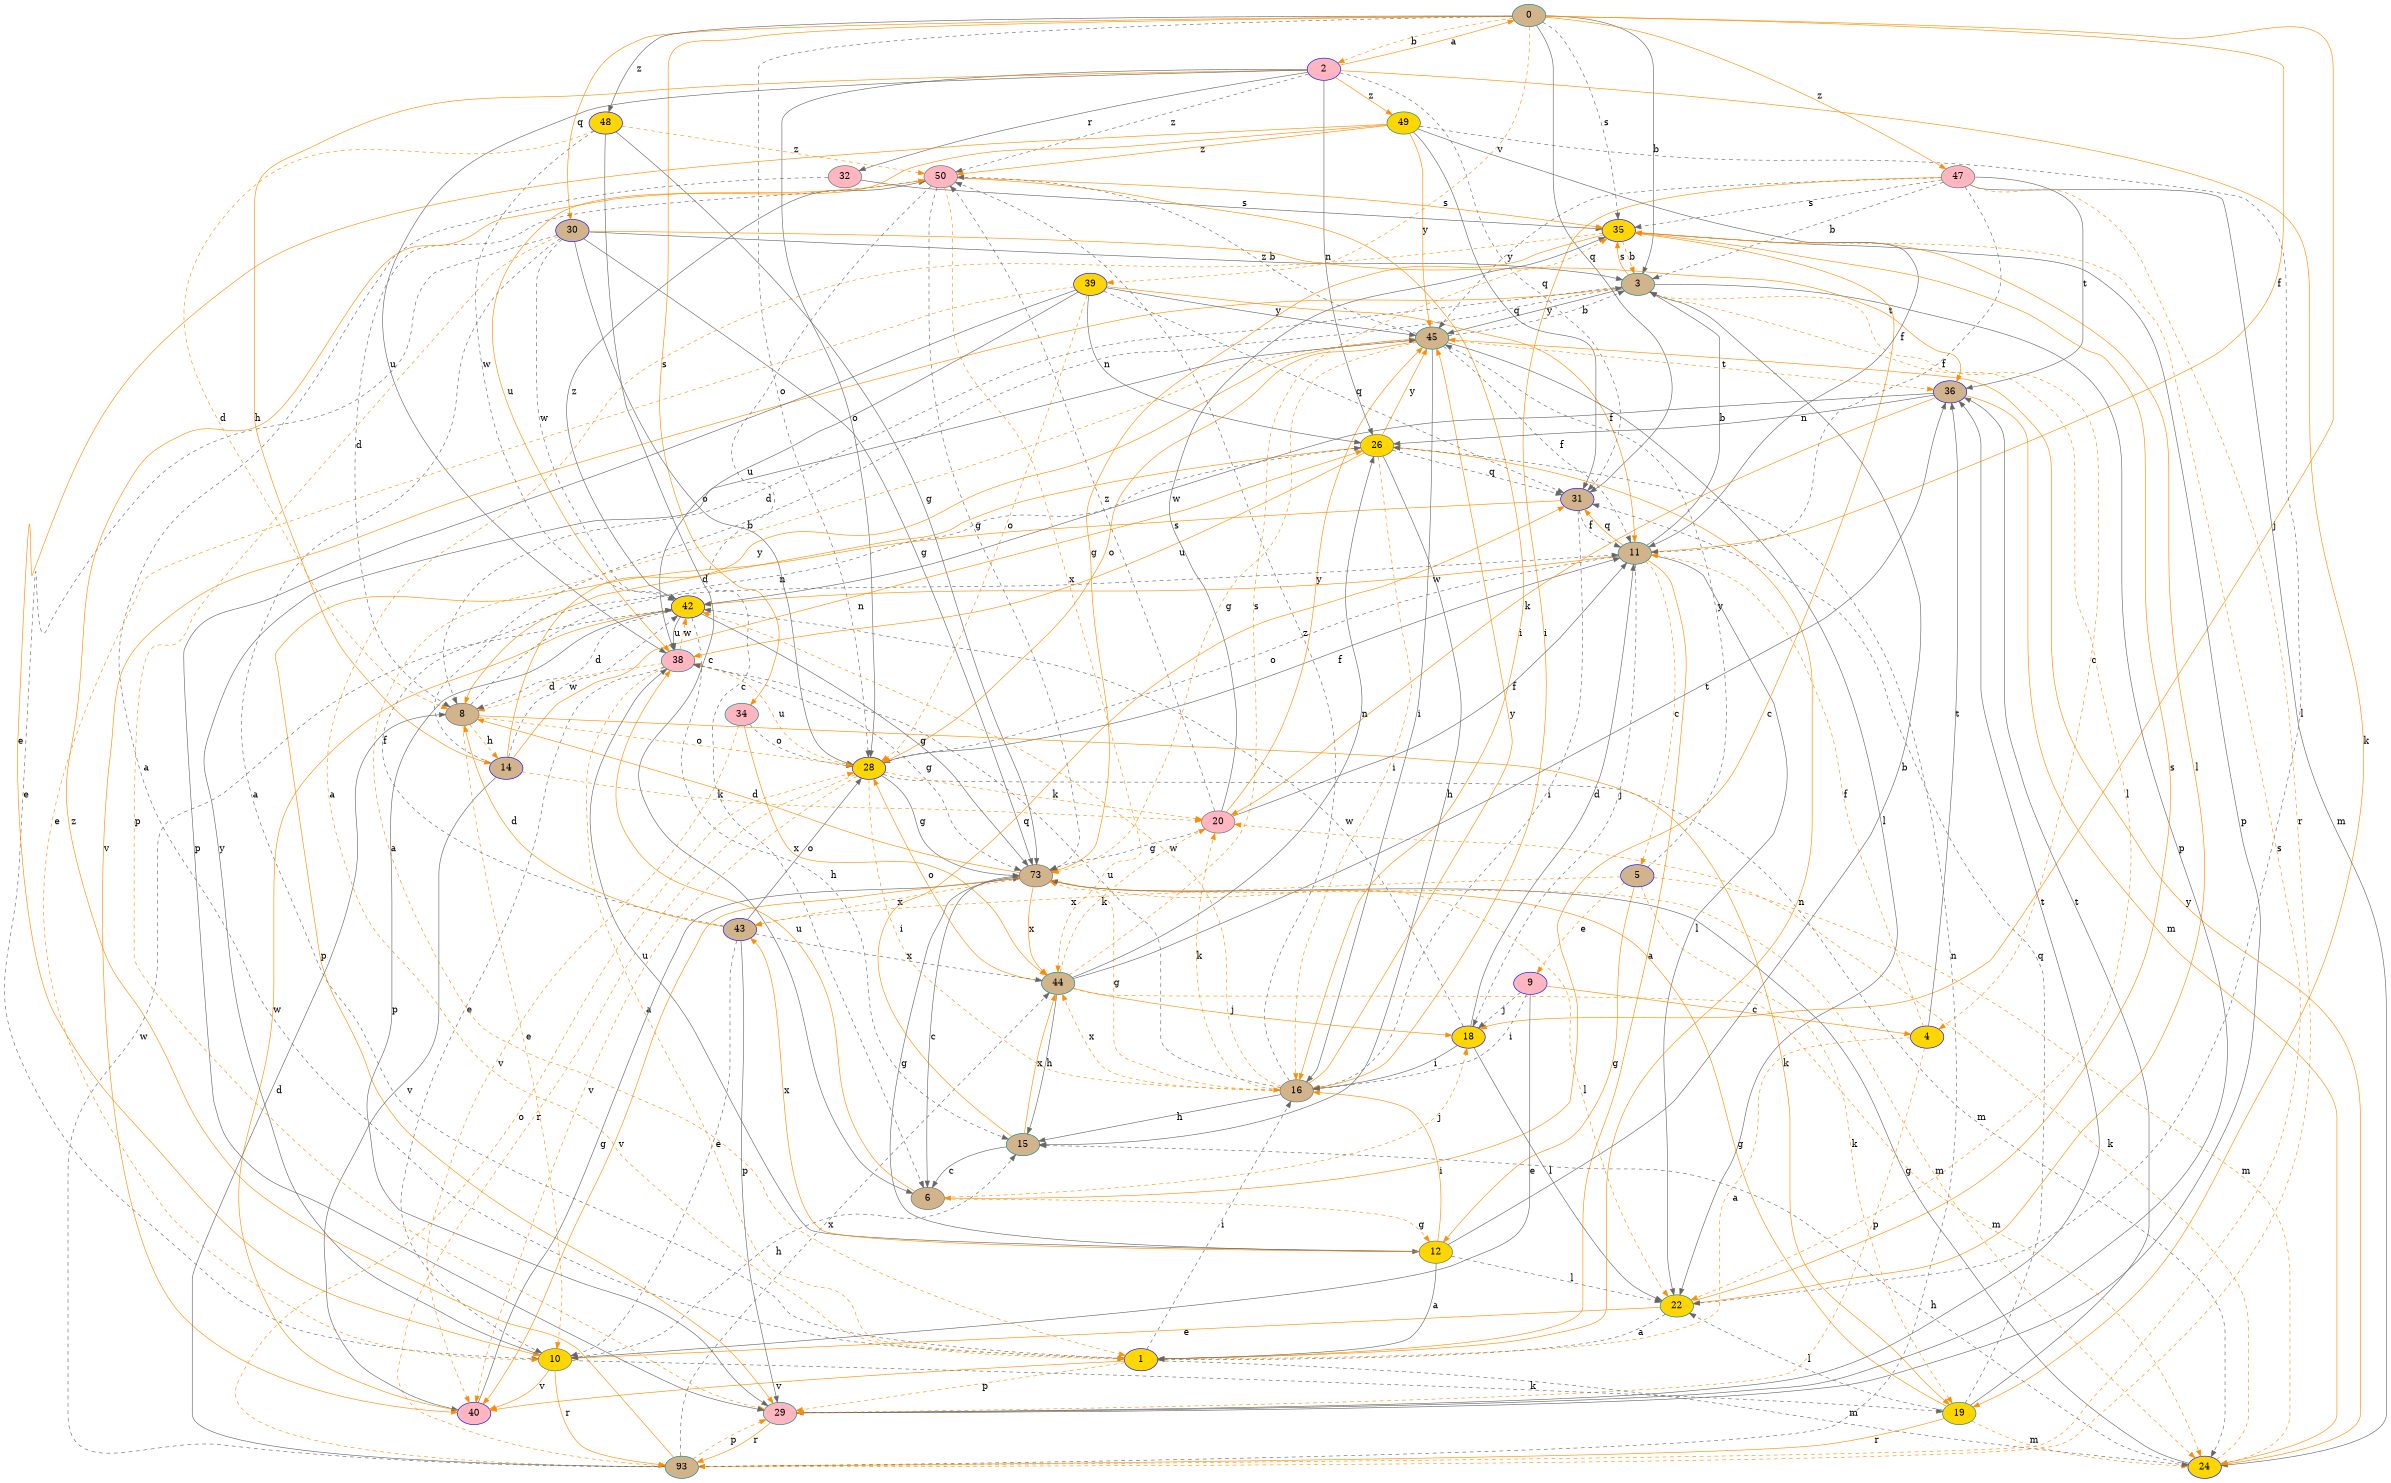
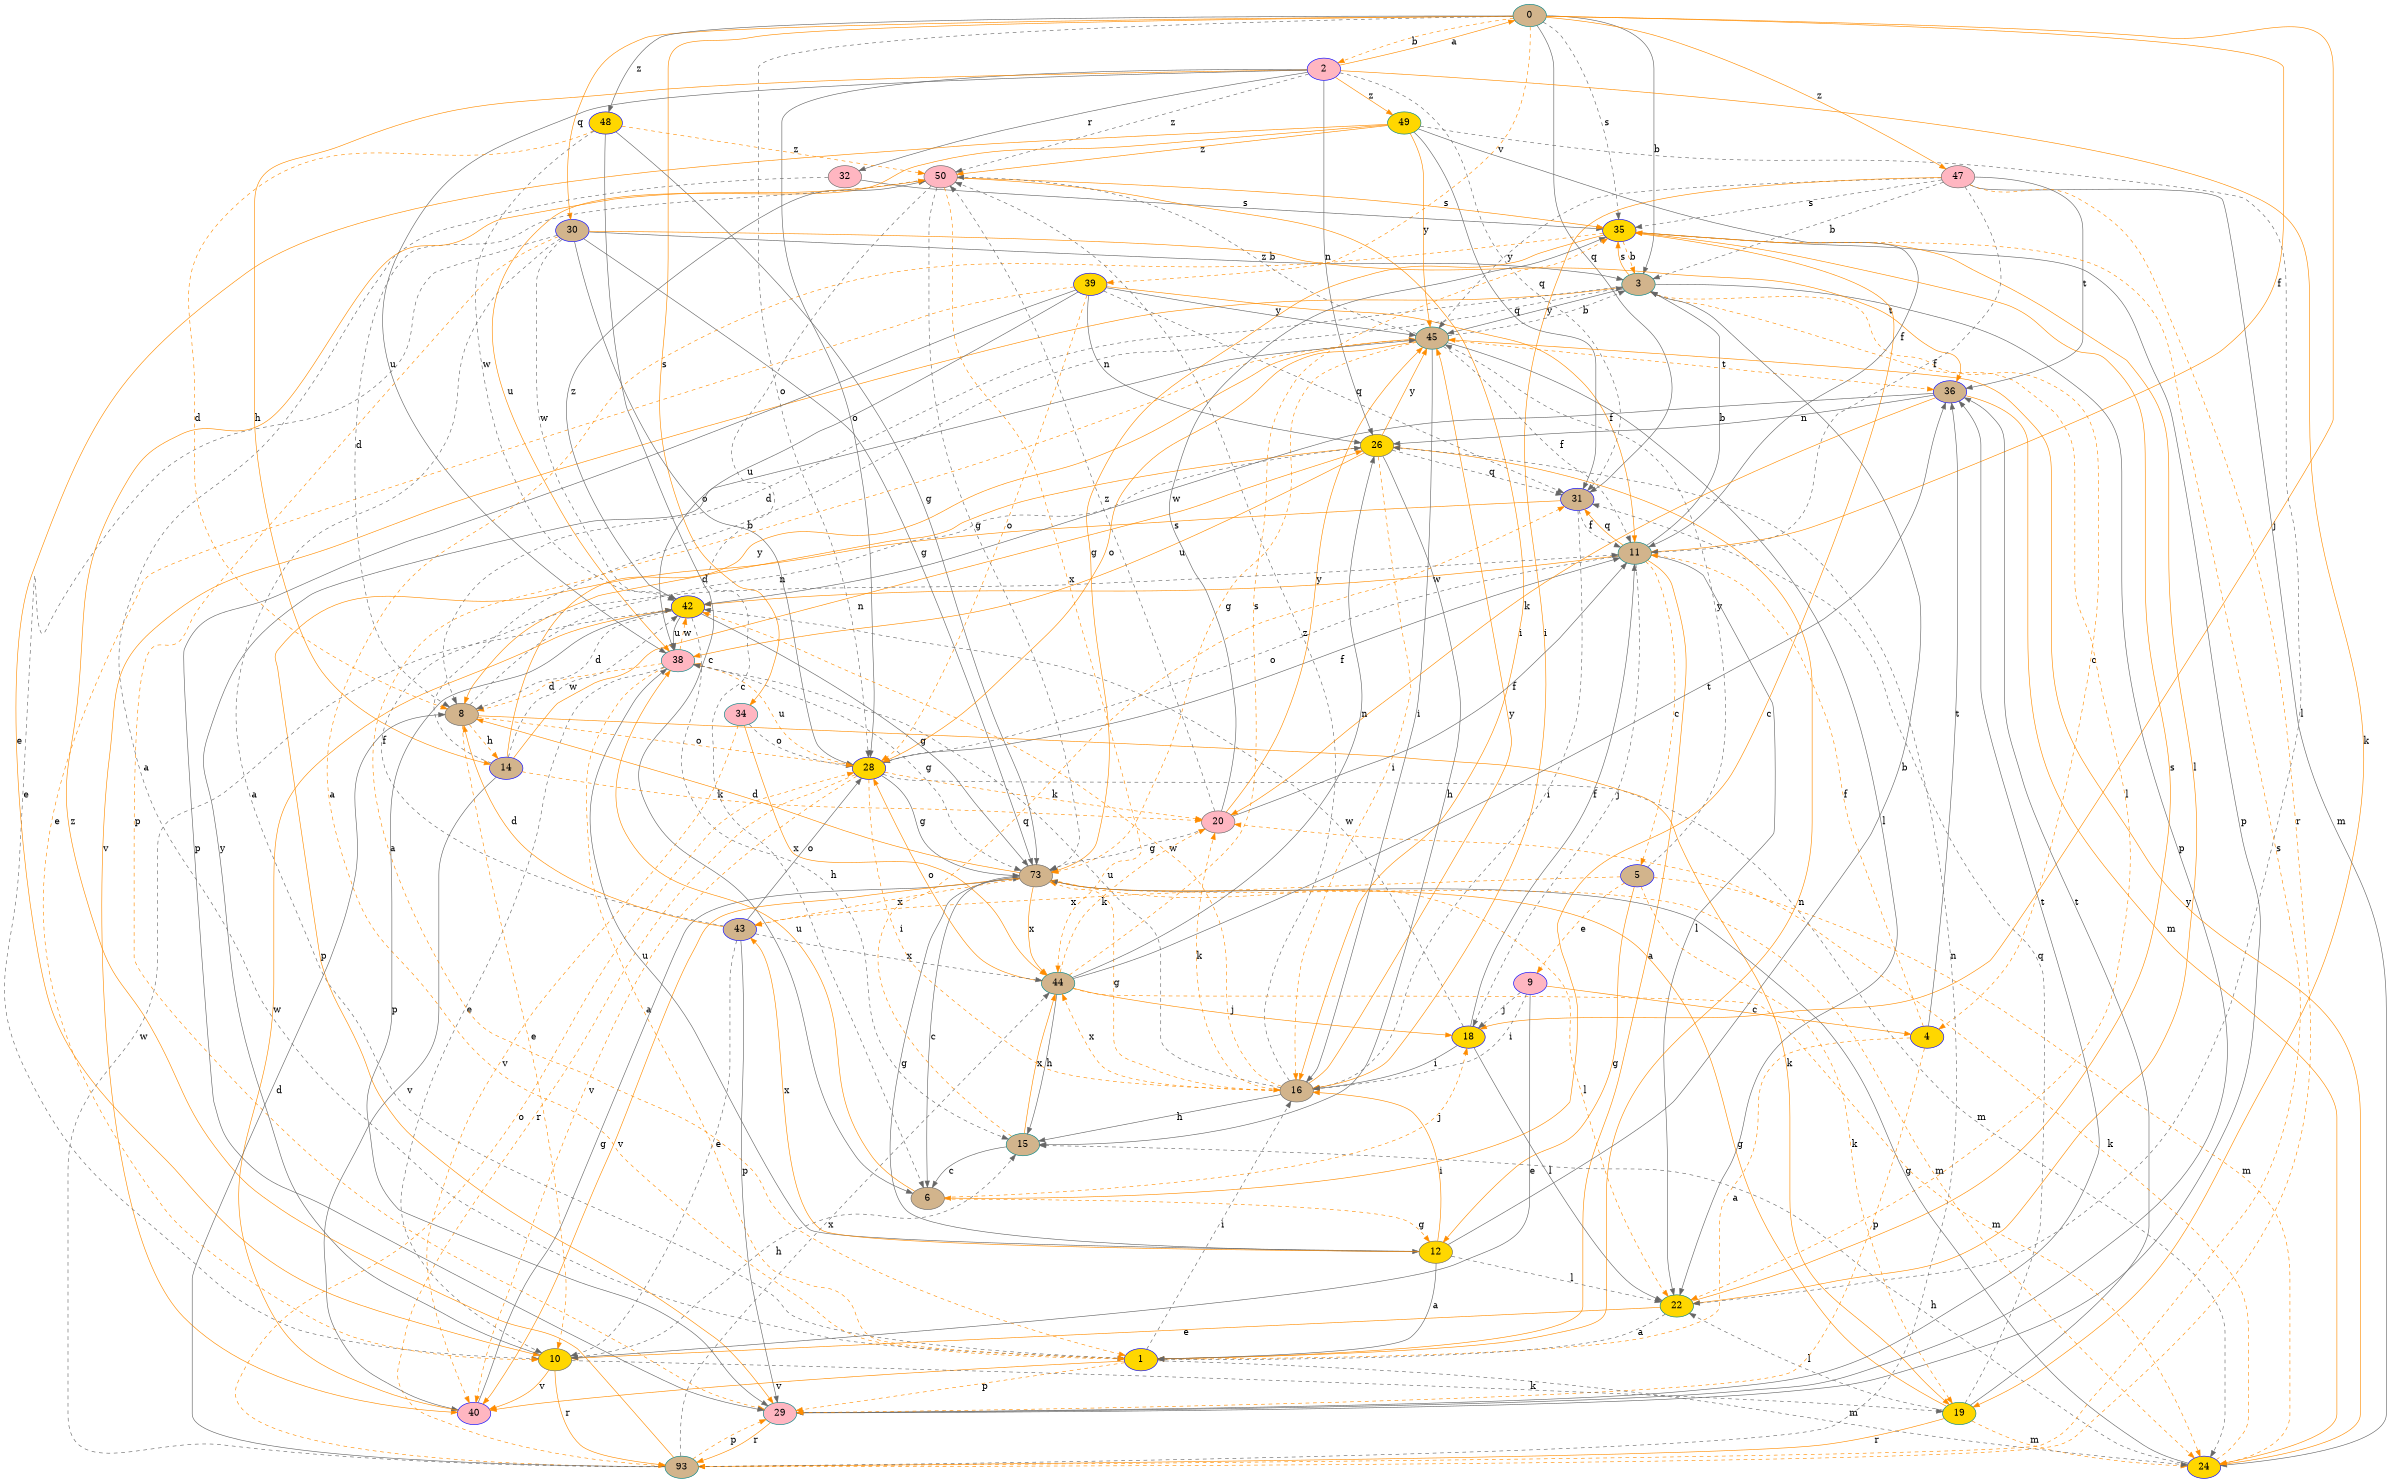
(1124, 709) -> (1124, 709)
(1597, 795) -> (1595, 795)
